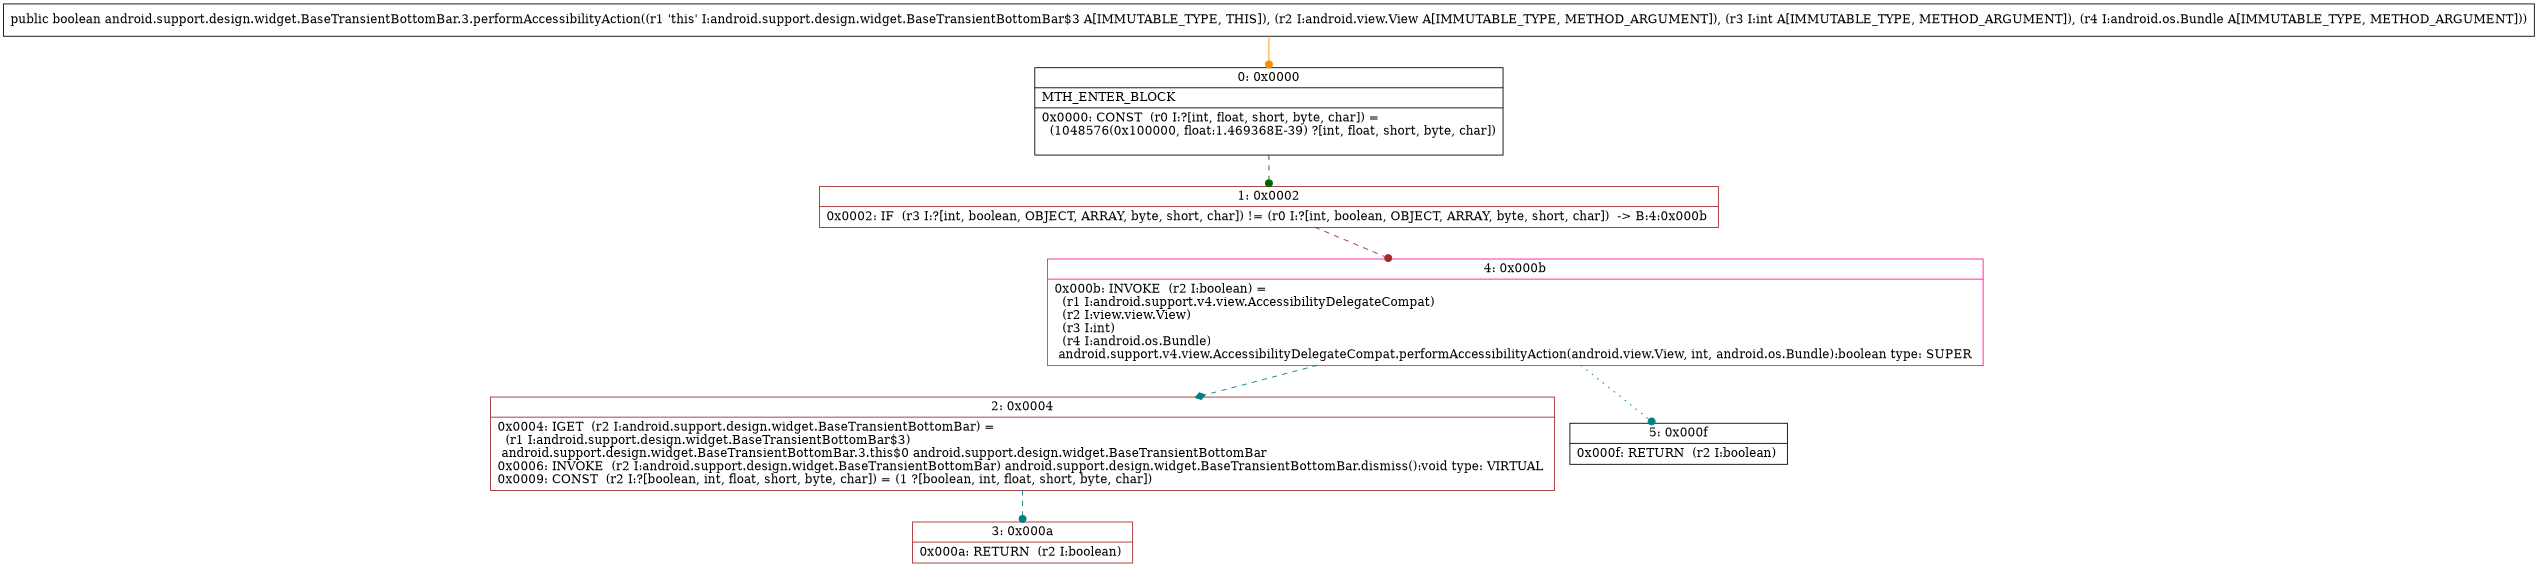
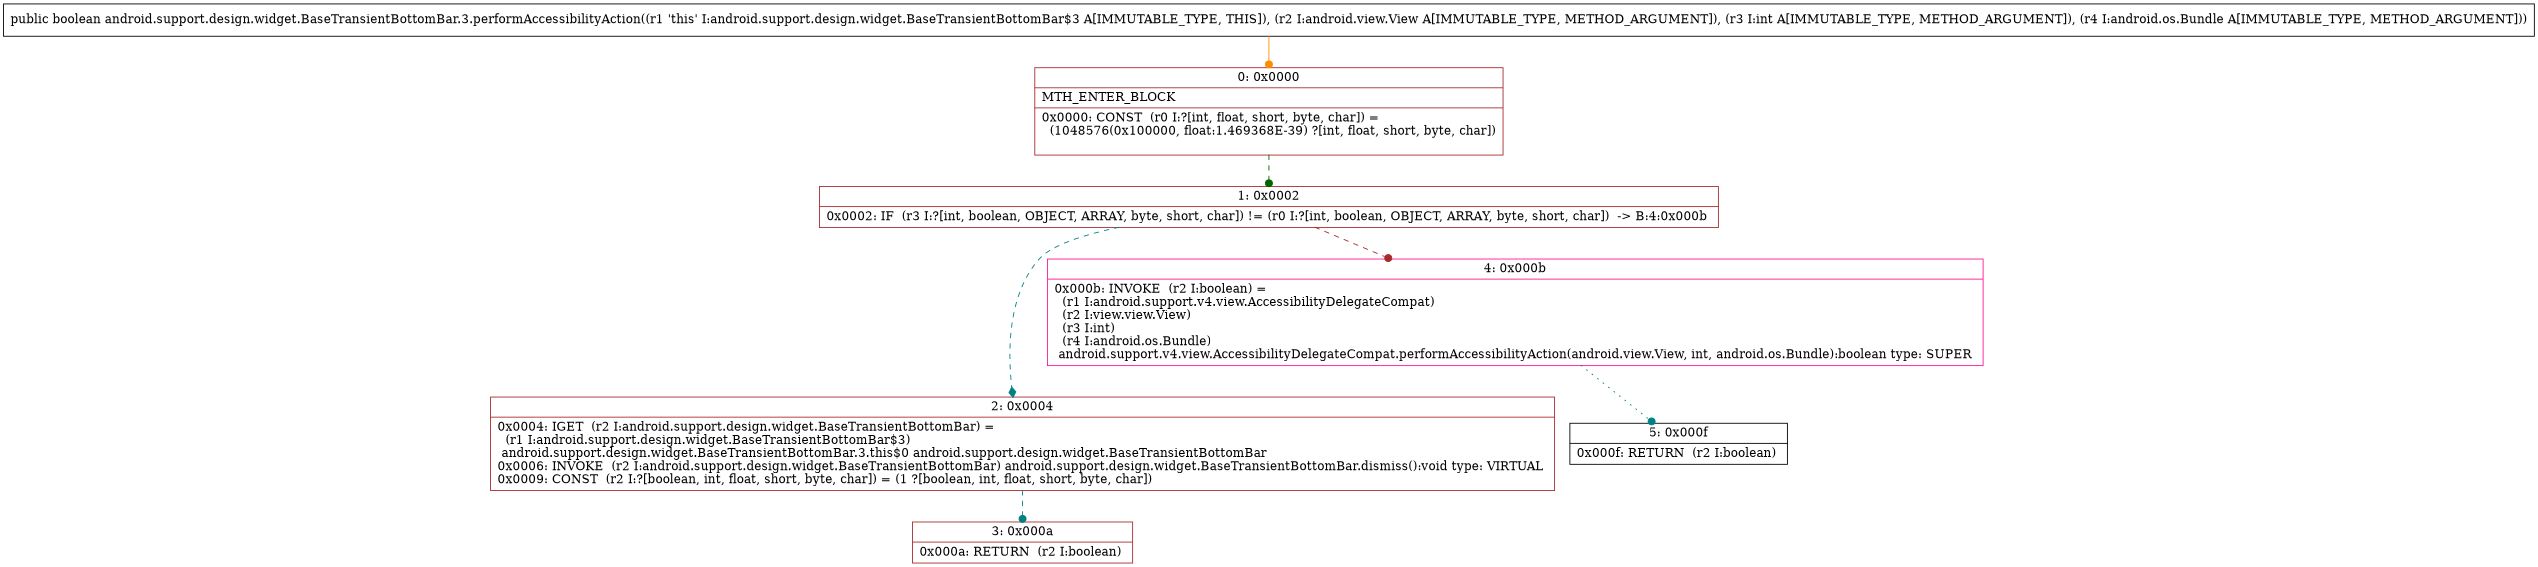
(1269, 111) -> (1269, 111)
(1262, 380) -> (1026, 279)
